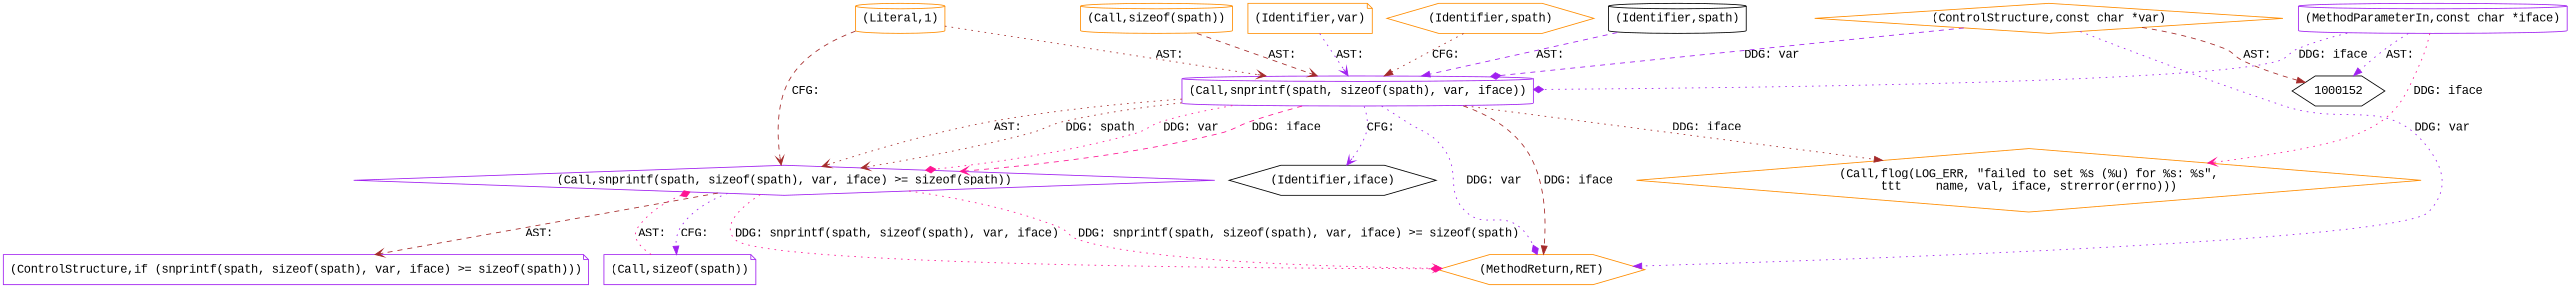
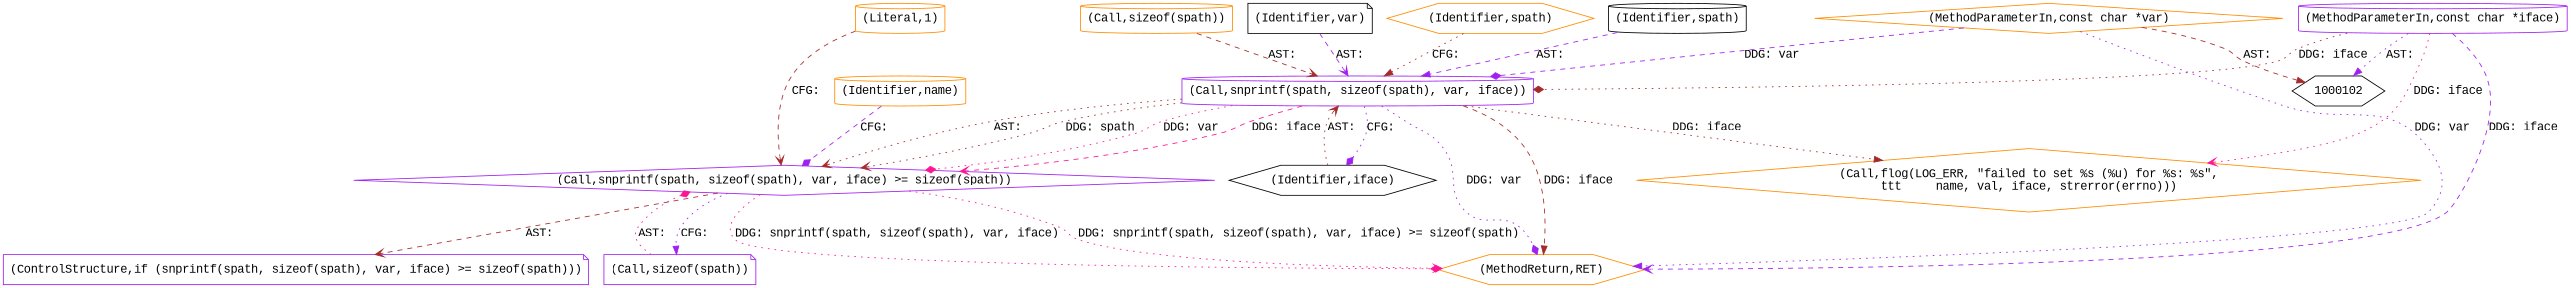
(1310, 18) -> (1310, 18)
(2049, 18) -> (2049, 18)
(1101, 50) -> (1324, 138)
(1331, 51) -> (1331, 51)
(1949, 83) -> (1949, 83)
none -> (900, 91)
(2338, 91) -> (2338, 91)
(1366, 134) -> (1366, 134)
none -> (2153, 257)
